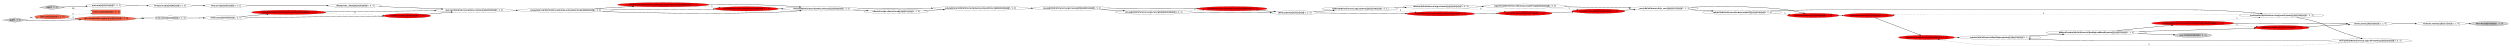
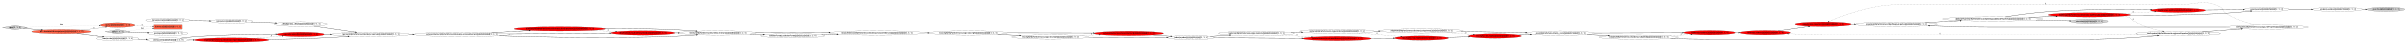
(137, 6) -> none
(71, 18) -> (93, 29)
(170, 18) -> (118, 38)
